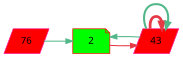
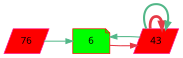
(91, 41) -> (91, 41)
